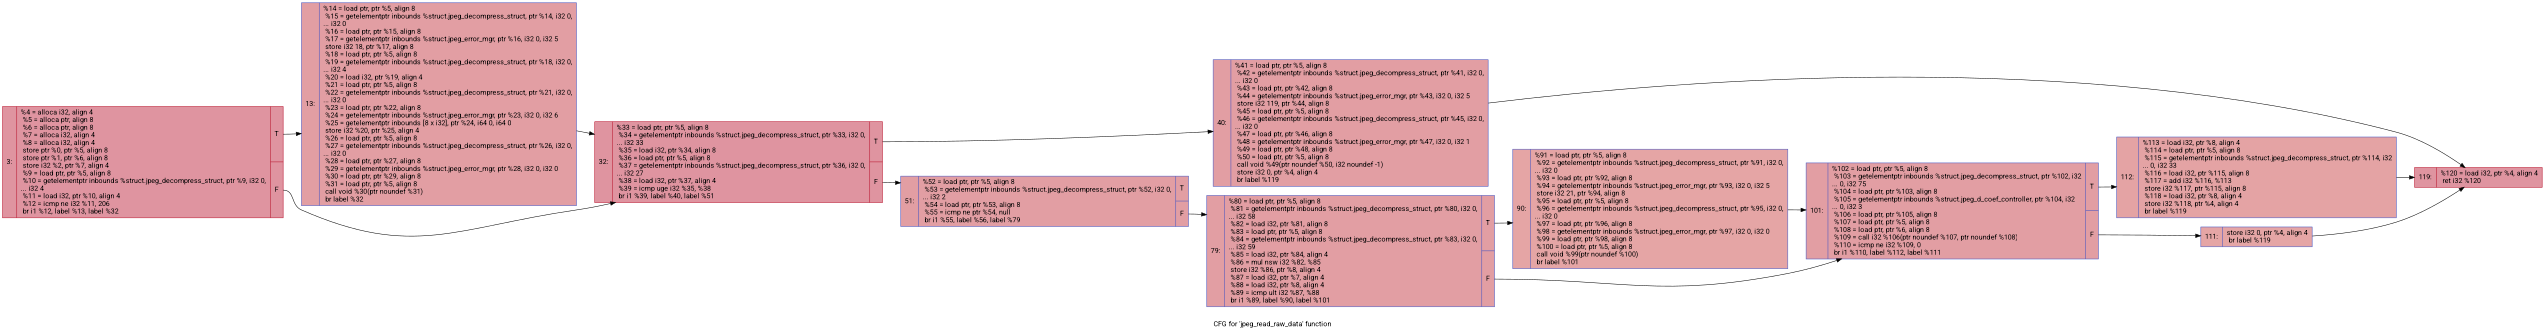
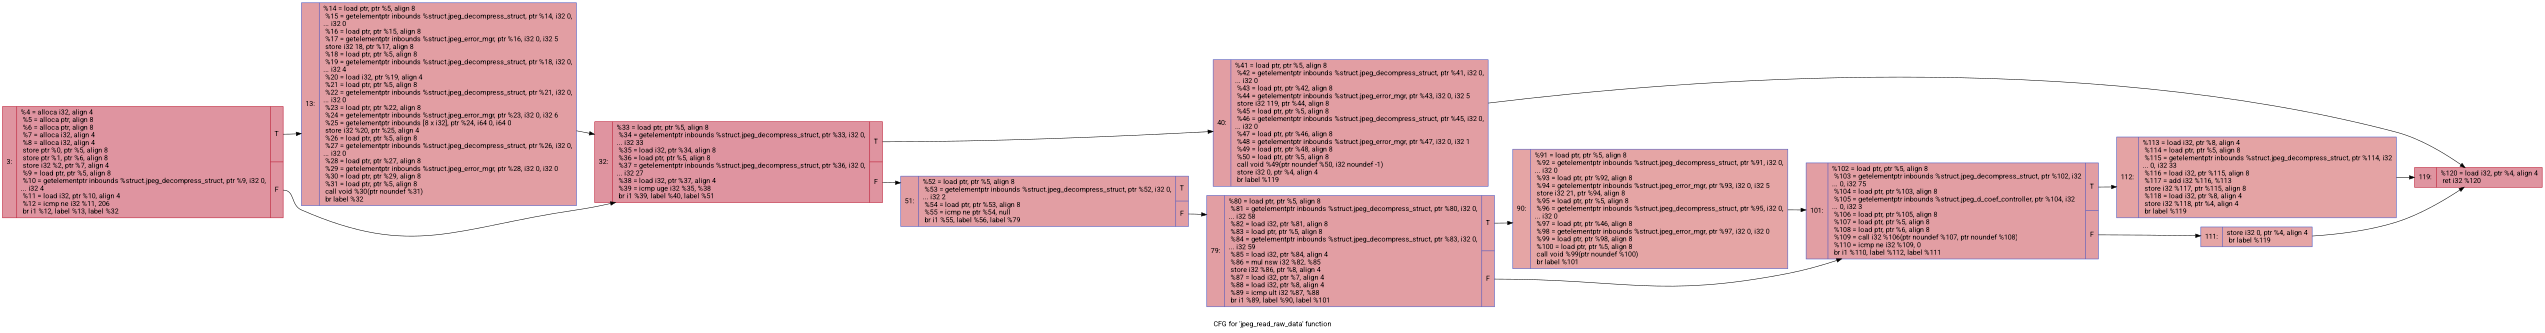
(1584, 224) -> (1584, 224)
